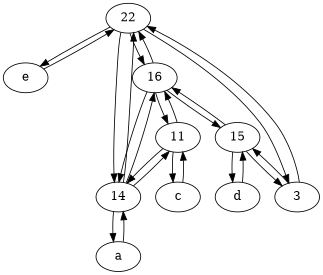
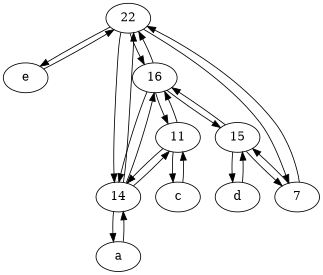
(297, 197) -> (297, 197)
